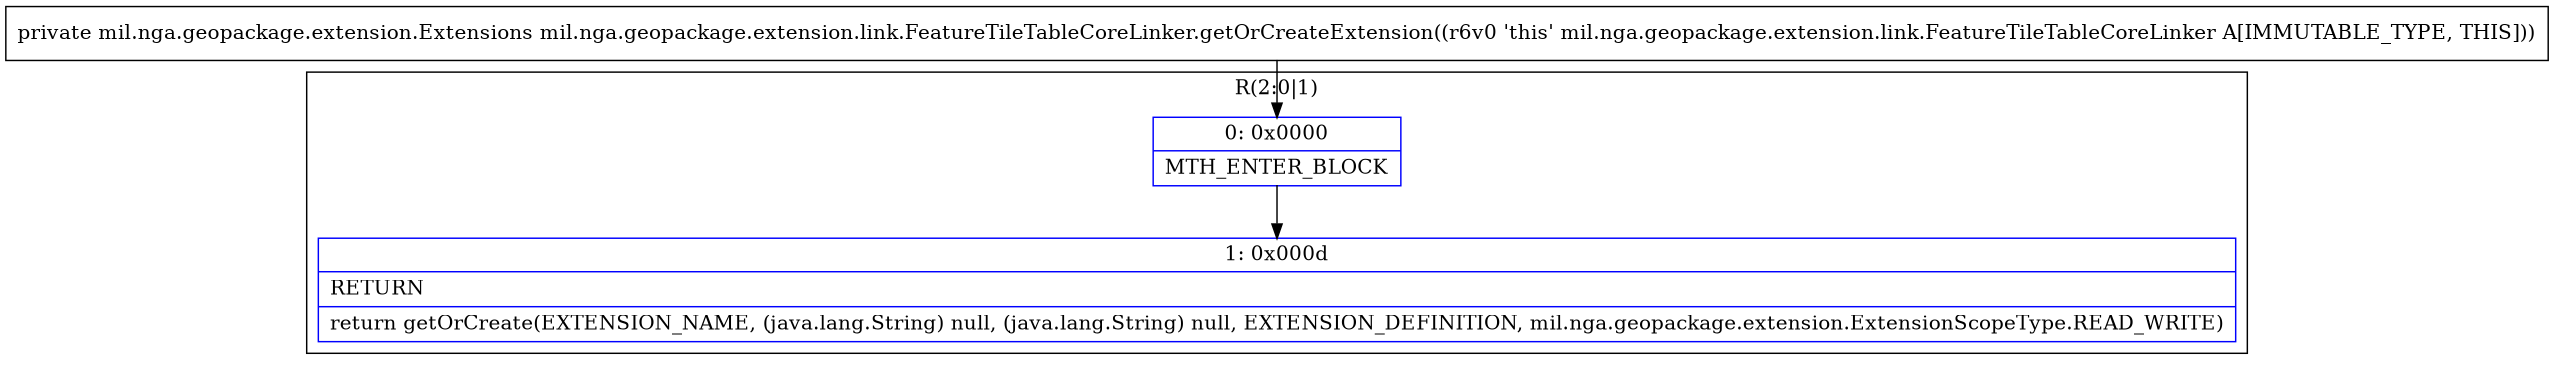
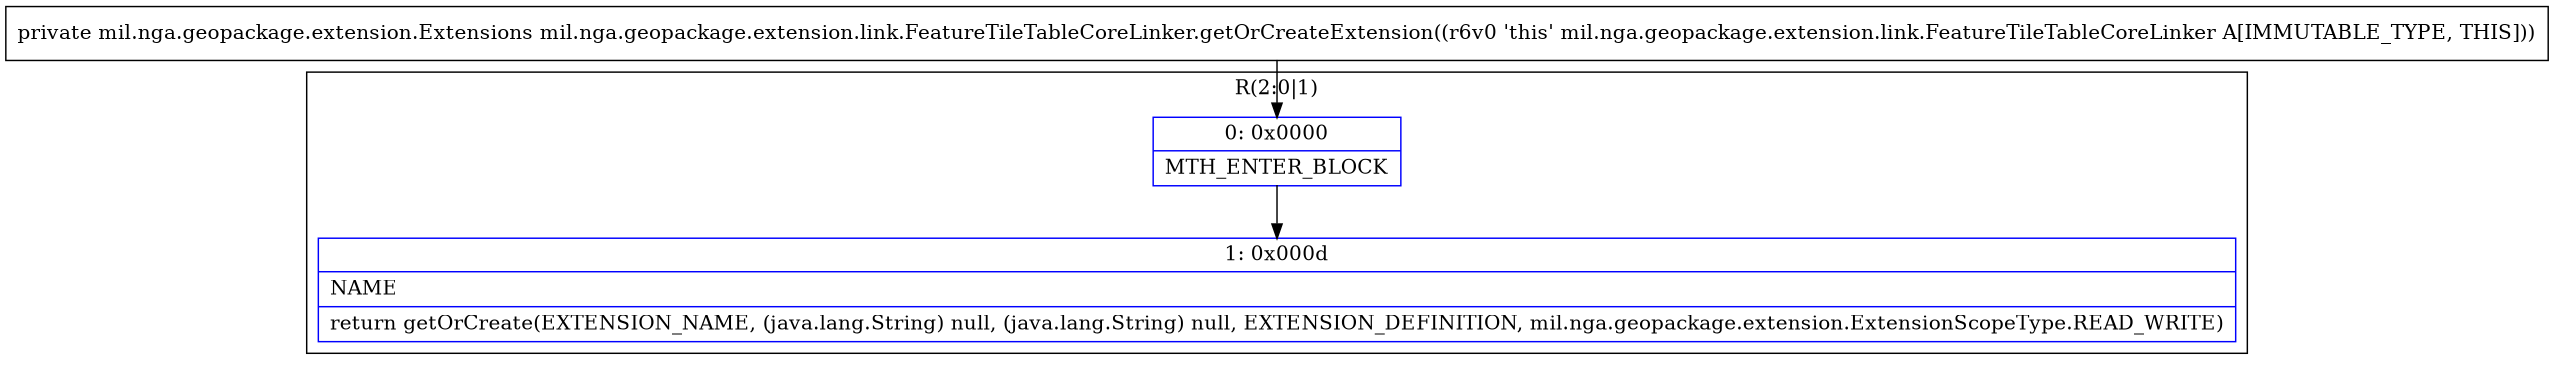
(377, 288) -> (364, 288)
